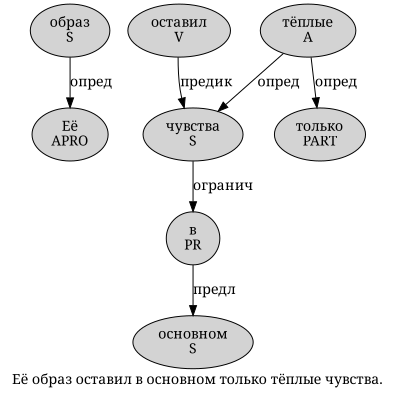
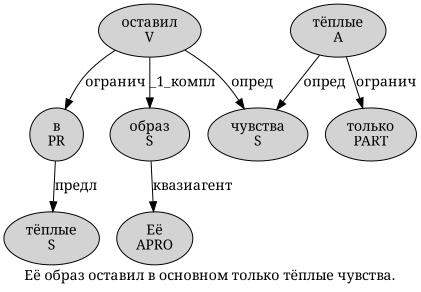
none -> (150, 77)
(91, 83) -> (193, 186)
(206, 83) -> (252, 83)
(336, 83) -> (386, 83)
(193, 181) -> (89, 72)
(193, 342) -> (52, 238)
